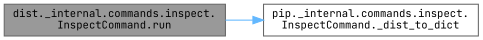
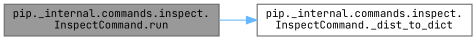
(115, 20) -> (112, 20)
